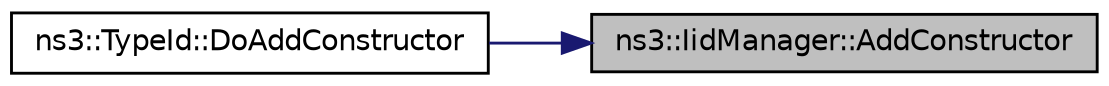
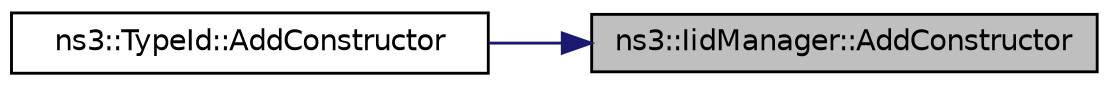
(250, 43) -> (250, 43)
